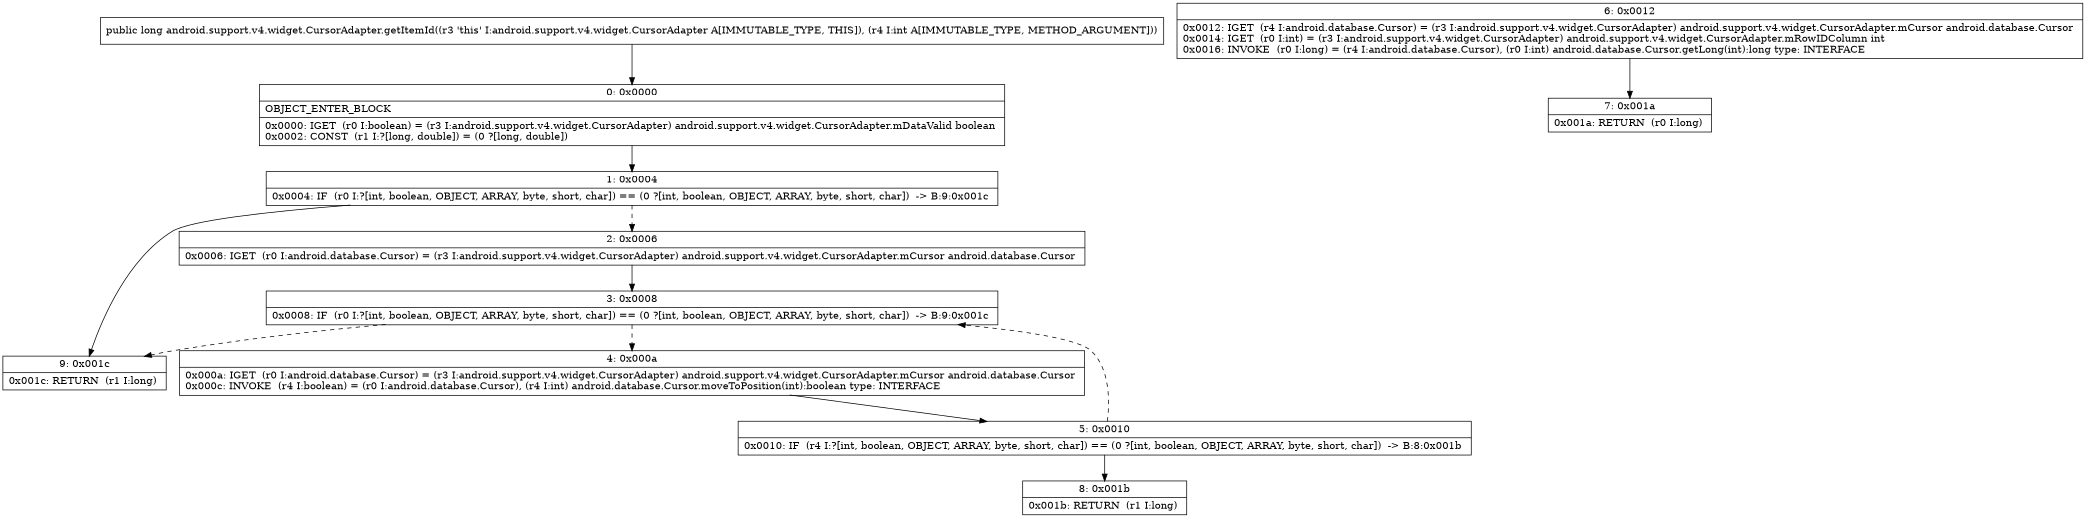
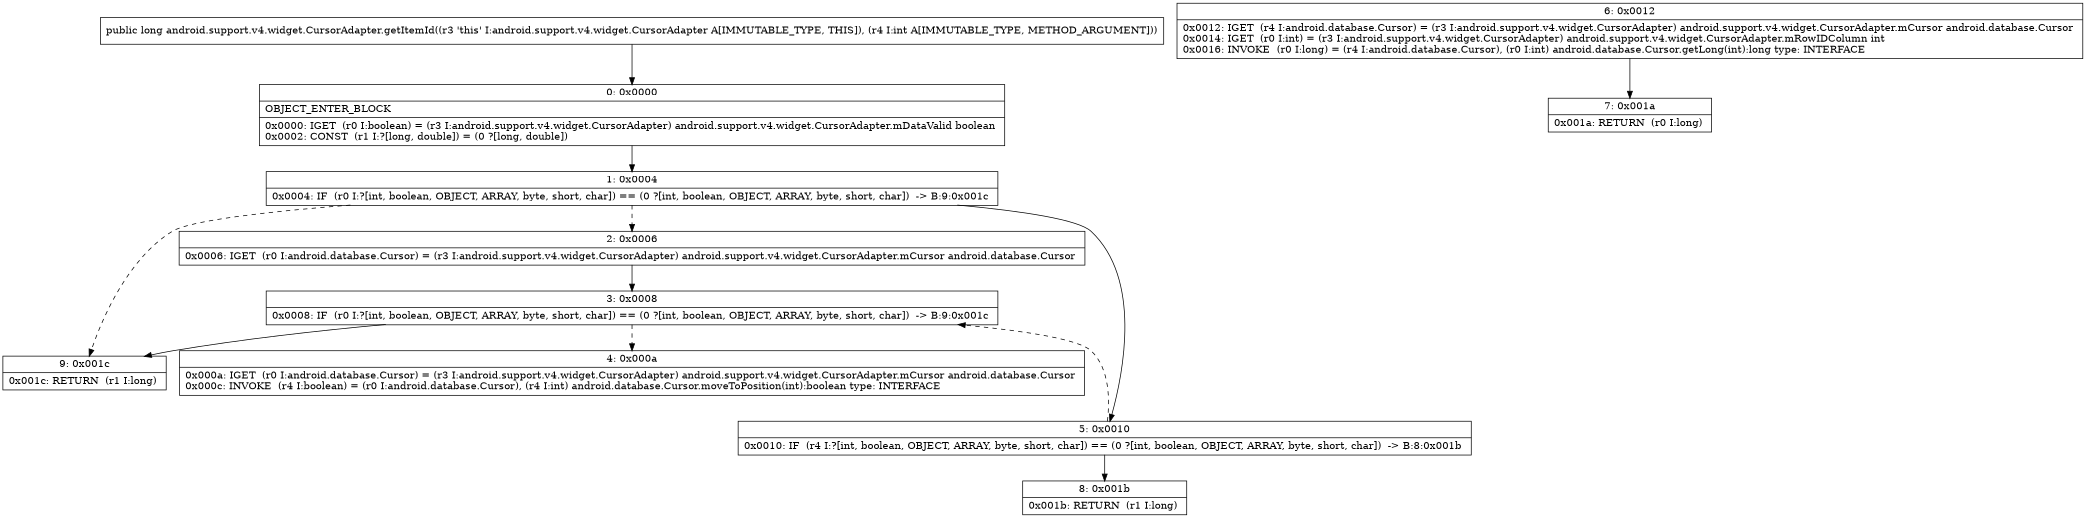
(189, 225) -> (189, 225)
(268, 337) -> (268, 337)
(885, 408) -> (1108, 253)
